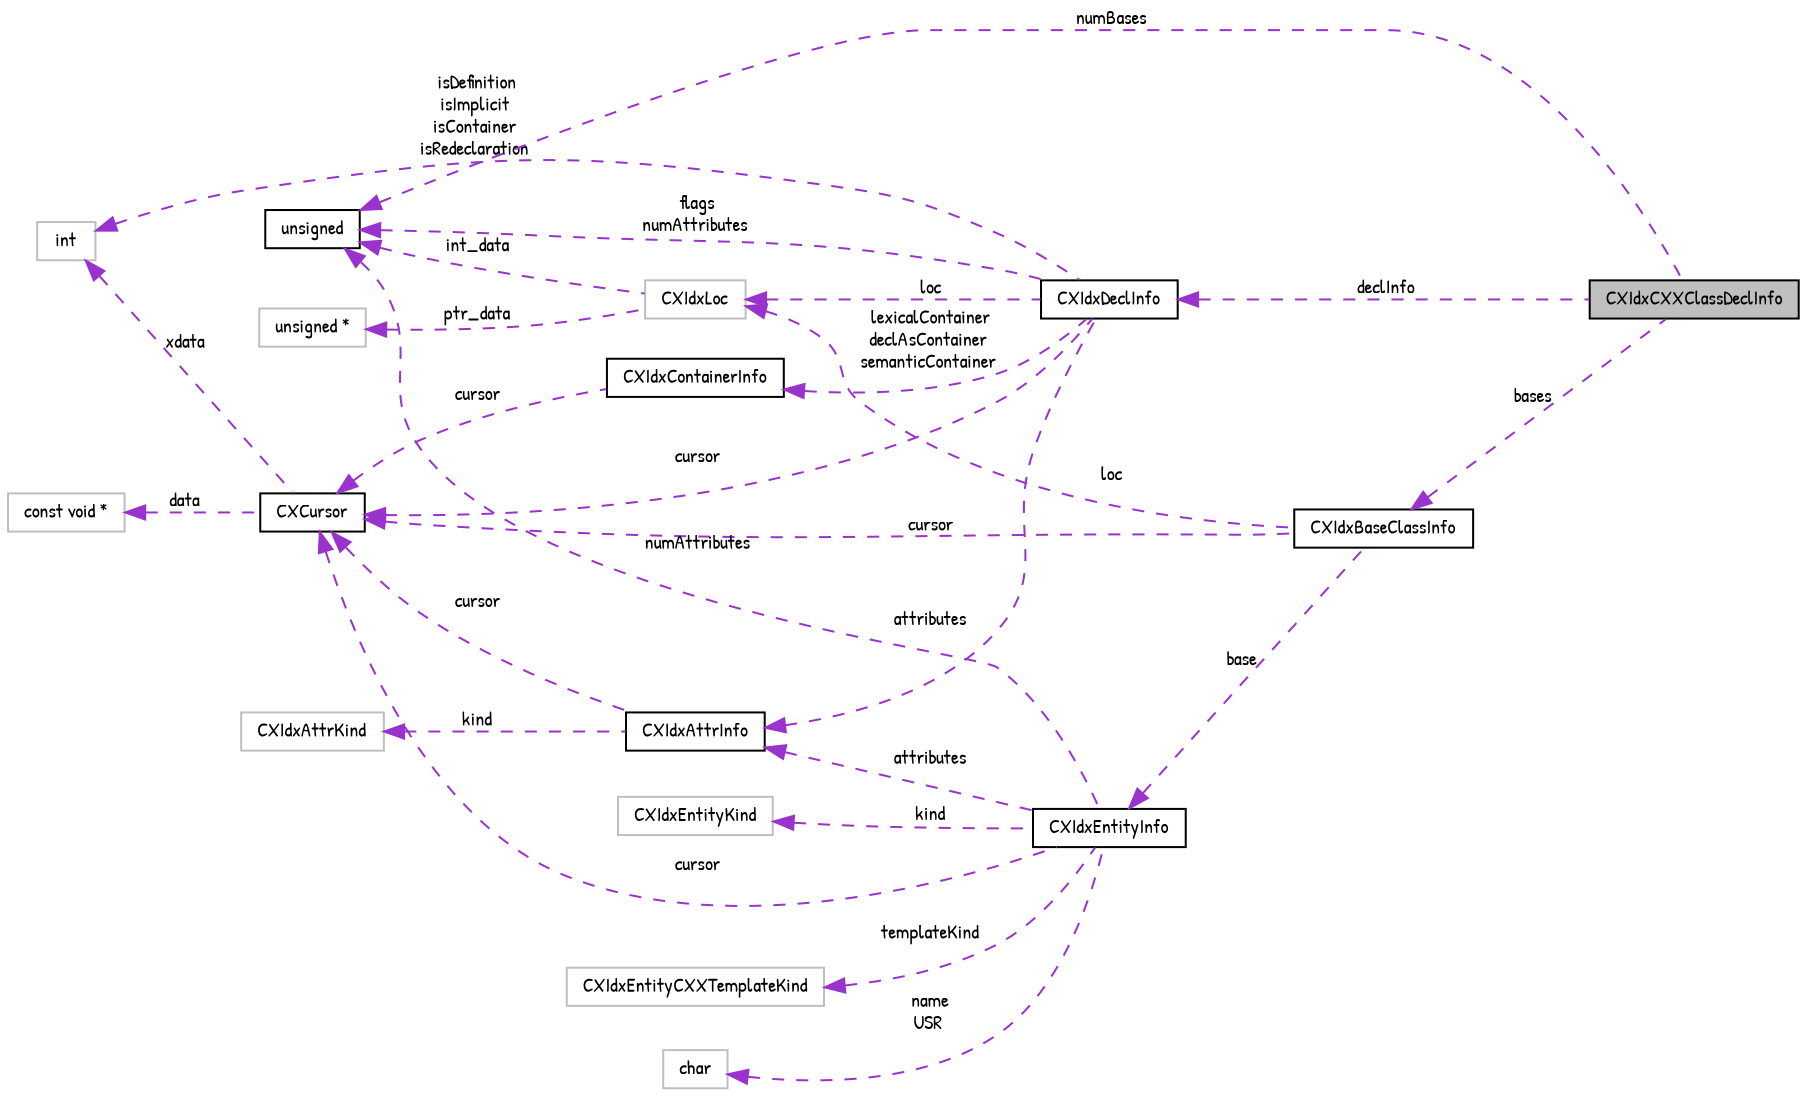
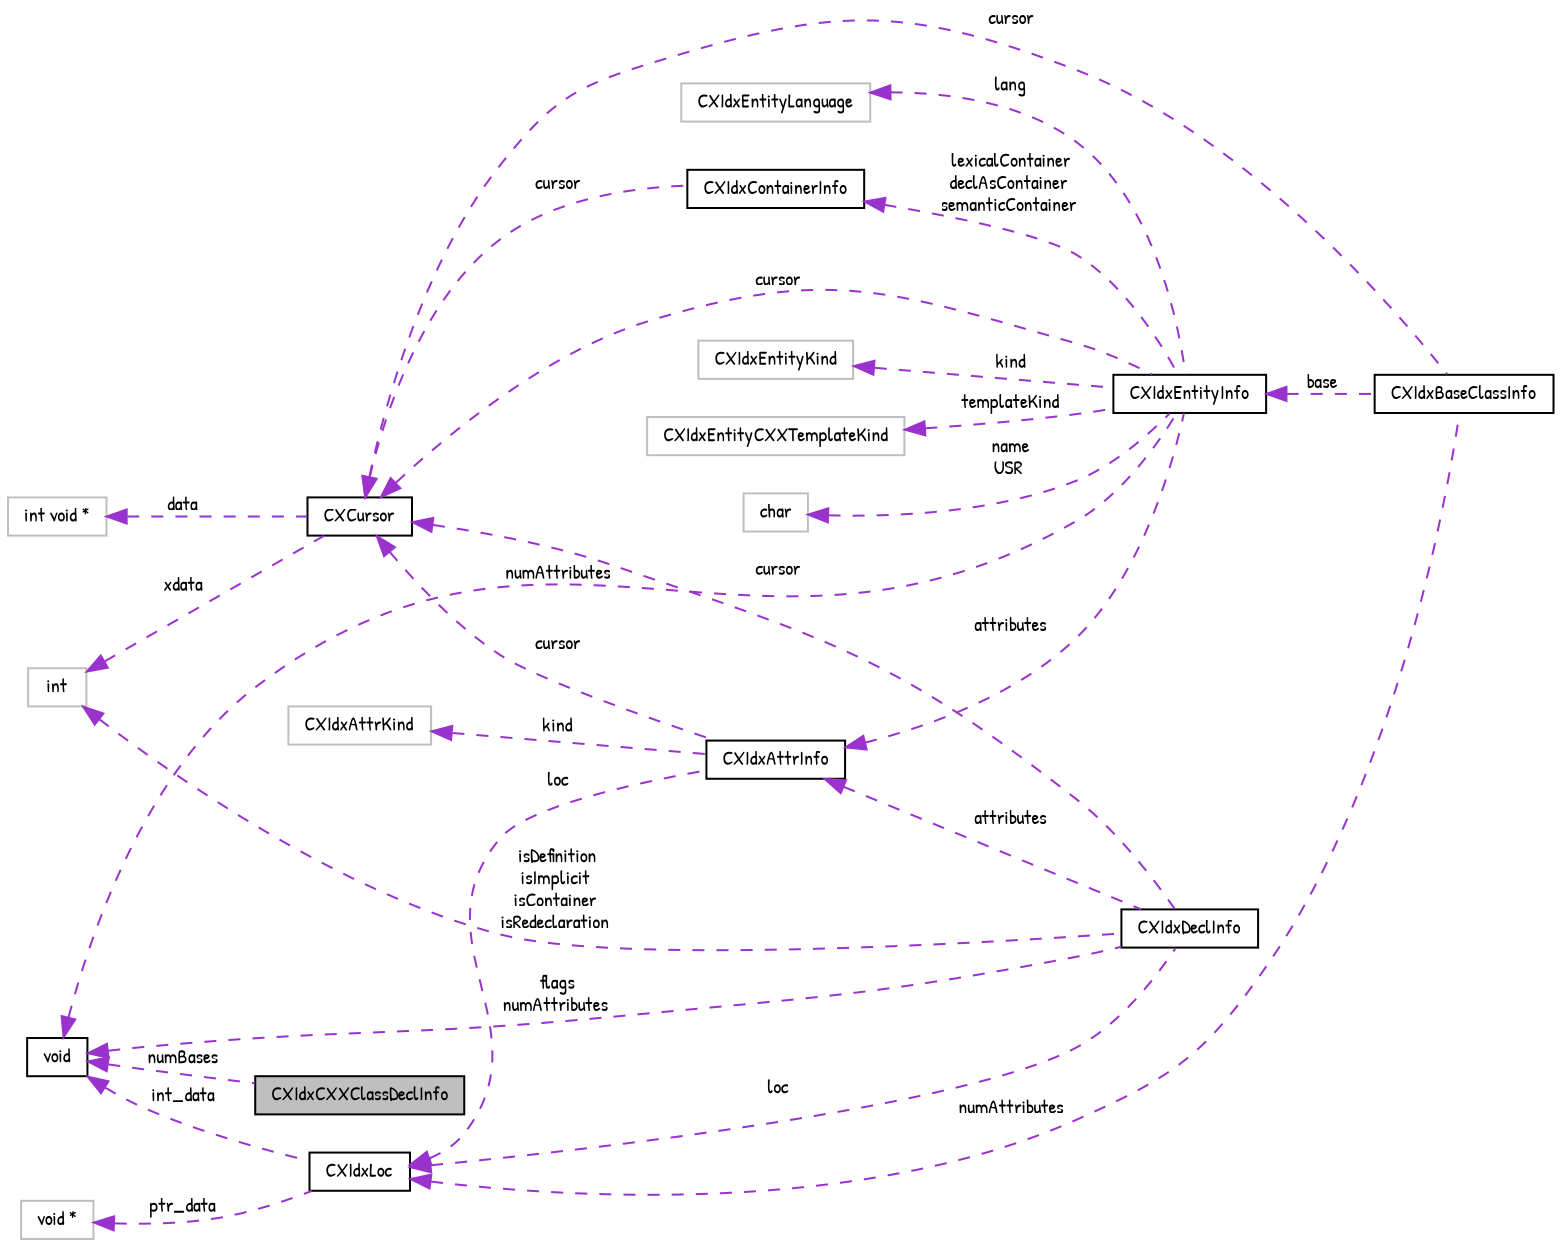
none -> (776, 102)
(313, 229) -> (57, 1057)
(695, 299) -> (360, 1172)
(1394, 299) -> none
(313, 328) -> (57, 1220)
(954, 384) -> (1058, 246)
(1547, 408) -> none
(1109, 475) -> (1009, 1108)
(66, 512) -> (57, 516)
none -> (473, 899)
